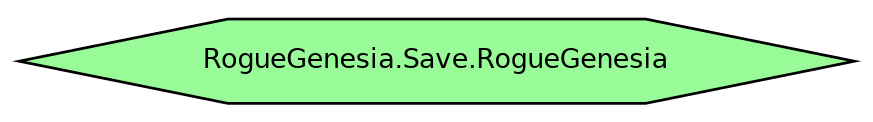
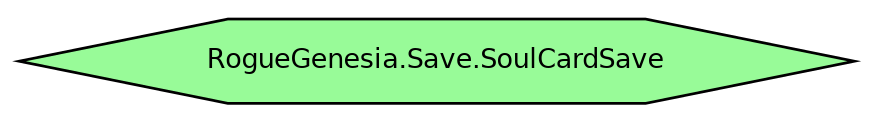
(437, 61) -> (437, 61)
